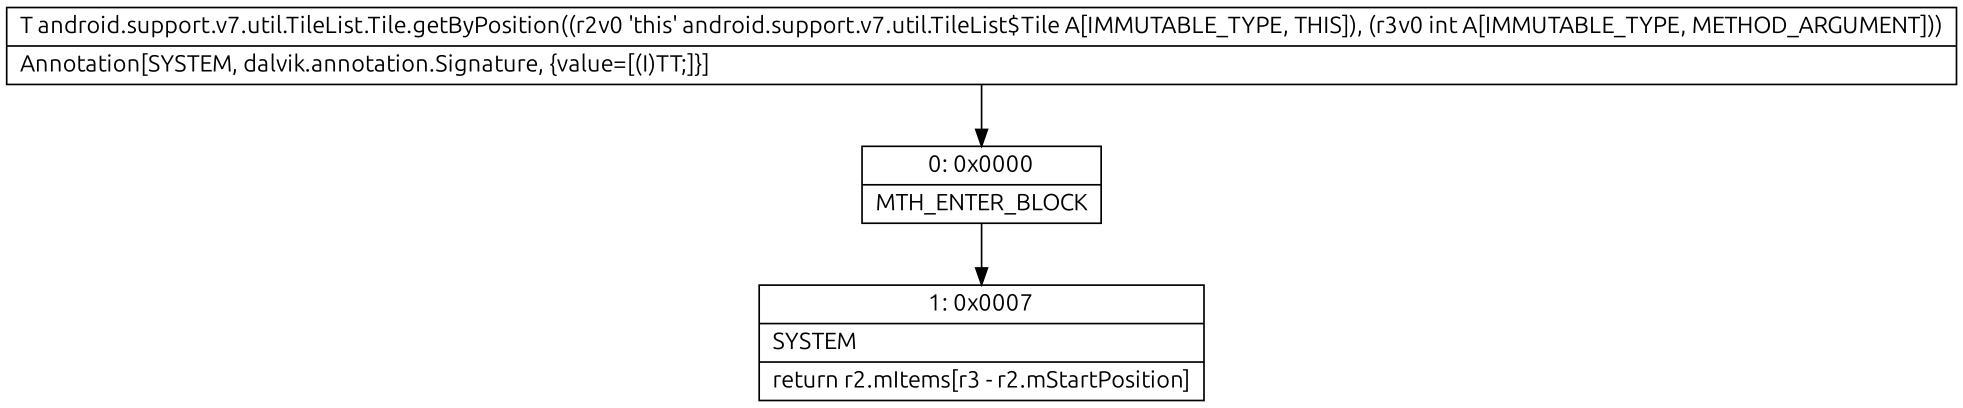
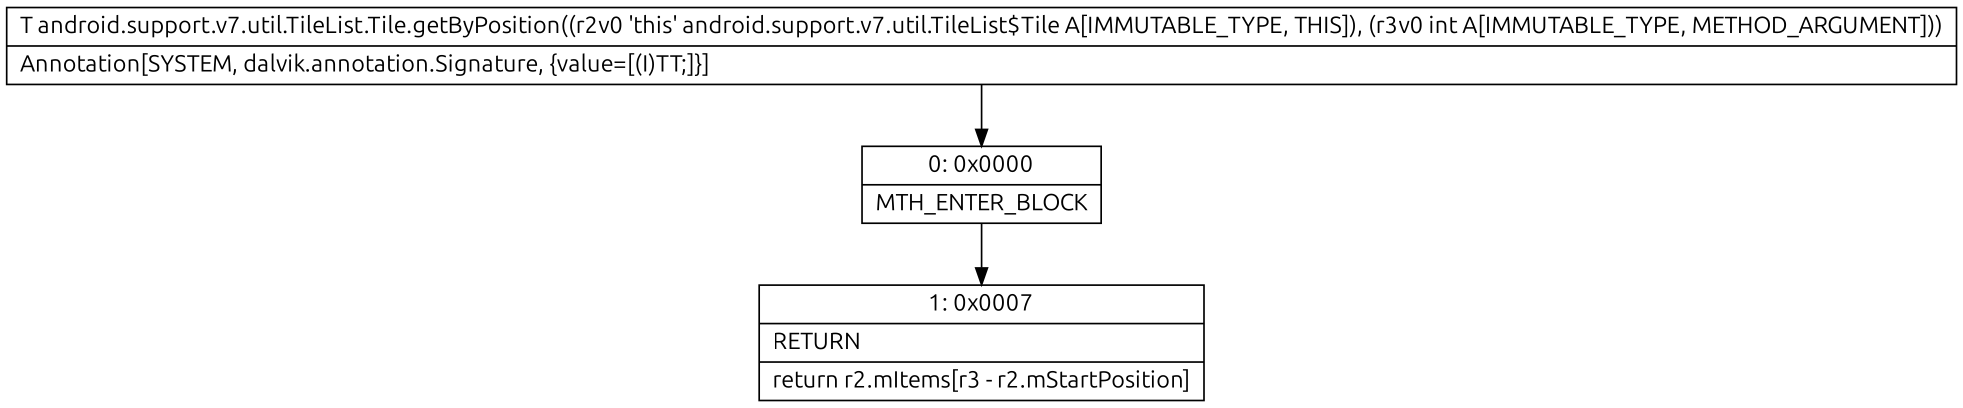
(815, 342) -> (817, 342)
